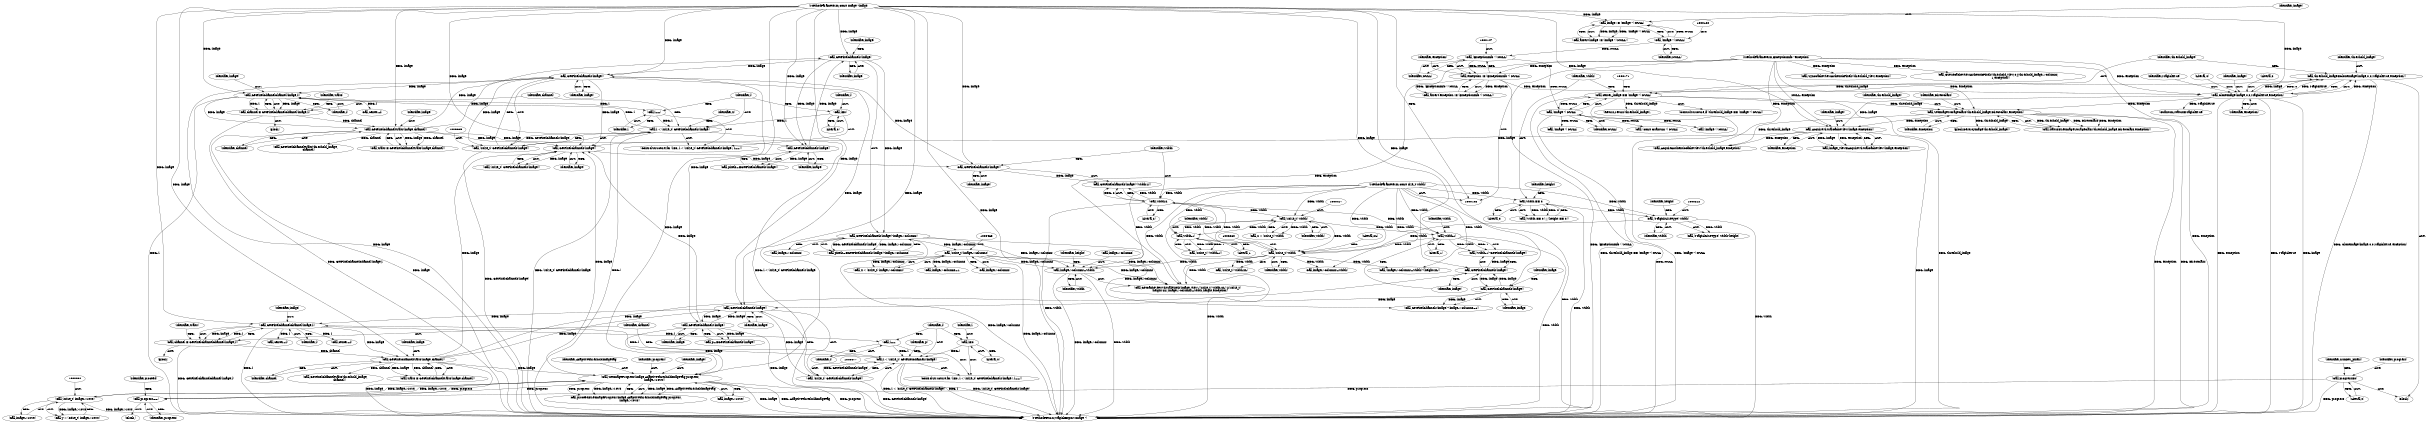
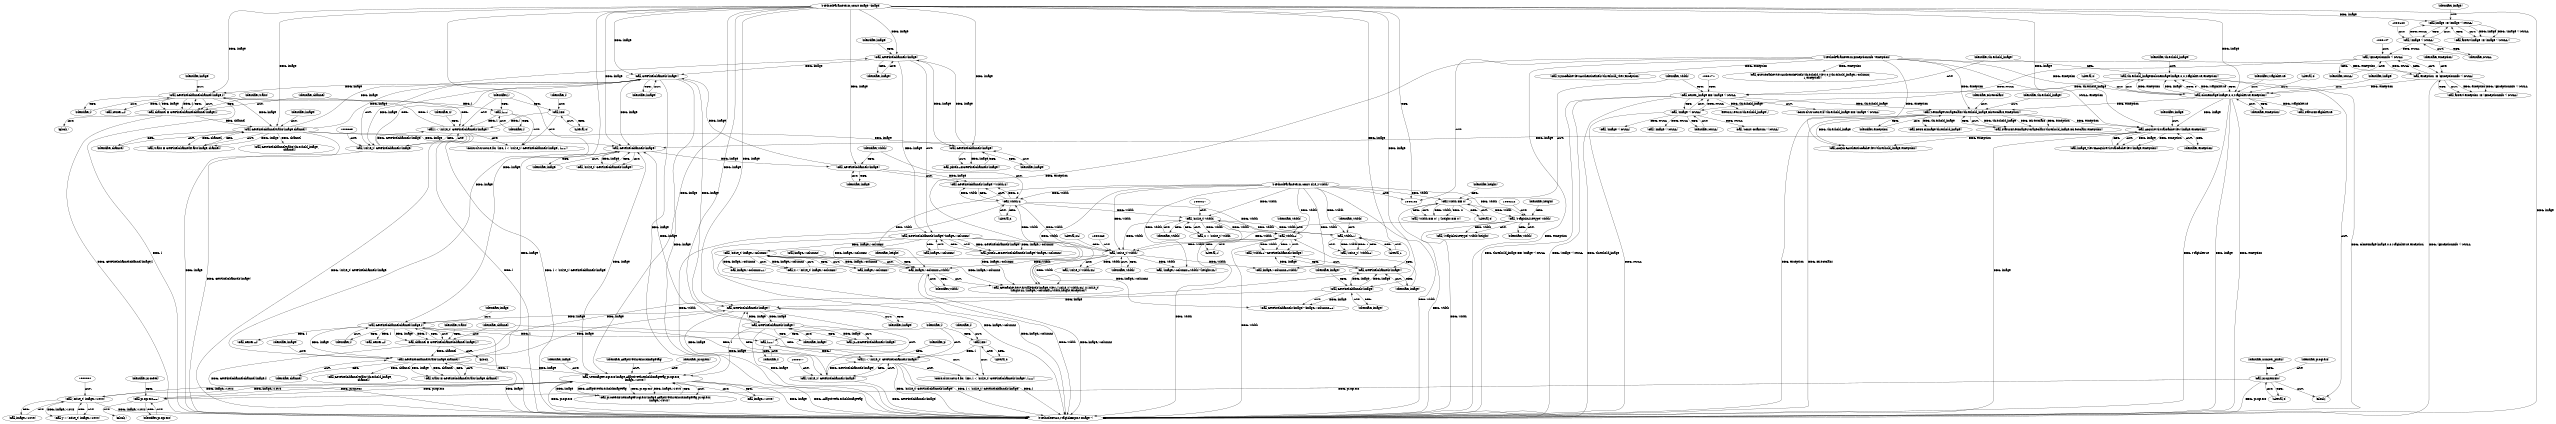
(2181, 113) -> (2315, 113)
(1982, 130) -> (1935, 130)
(987, 236) -> none
